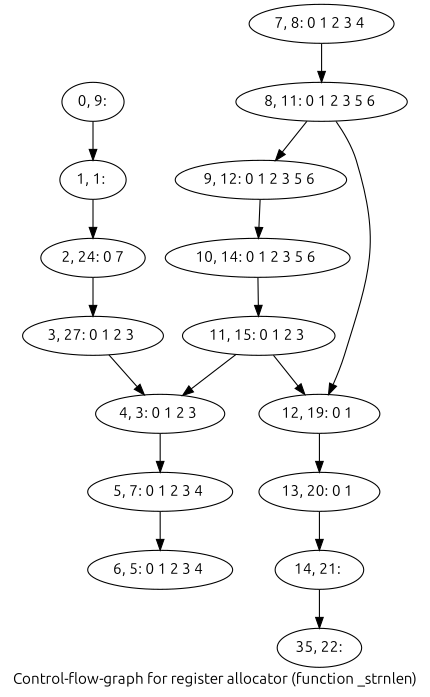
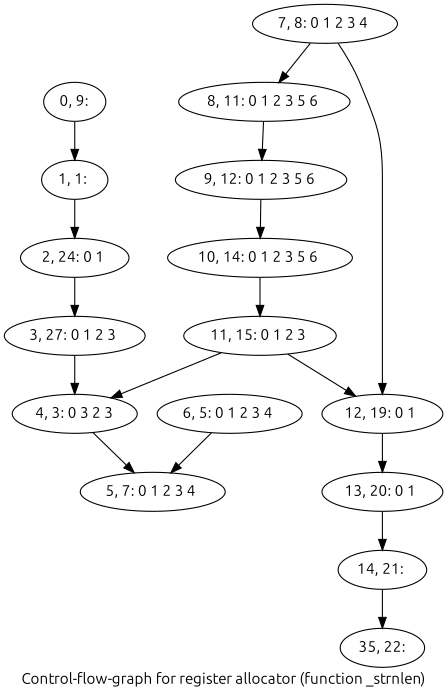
(370, 252) -> (382, 209)
(93, 258) -> (75, 258)
(160, 414) -> (75, 414)
(160, 526) -> (195, 449)
